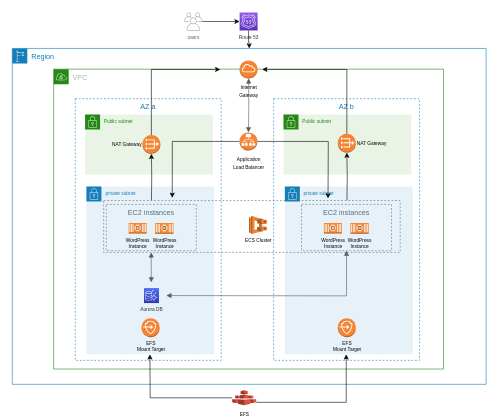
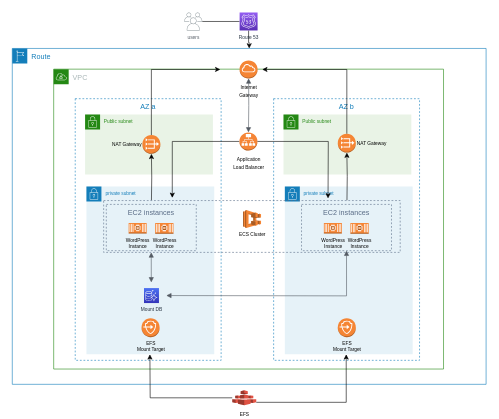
(234, 21) -> (236, 21)
(43, 57) -> (42, 57)
(258, 225) -> (252, 219)
(152, 310) -> (152, 310)
